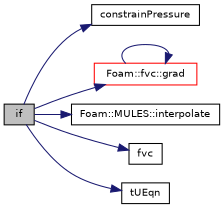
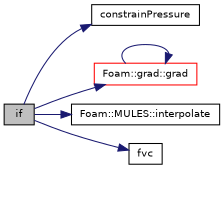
(146, 74) -> (146, 74)
(146, 193) -> none
